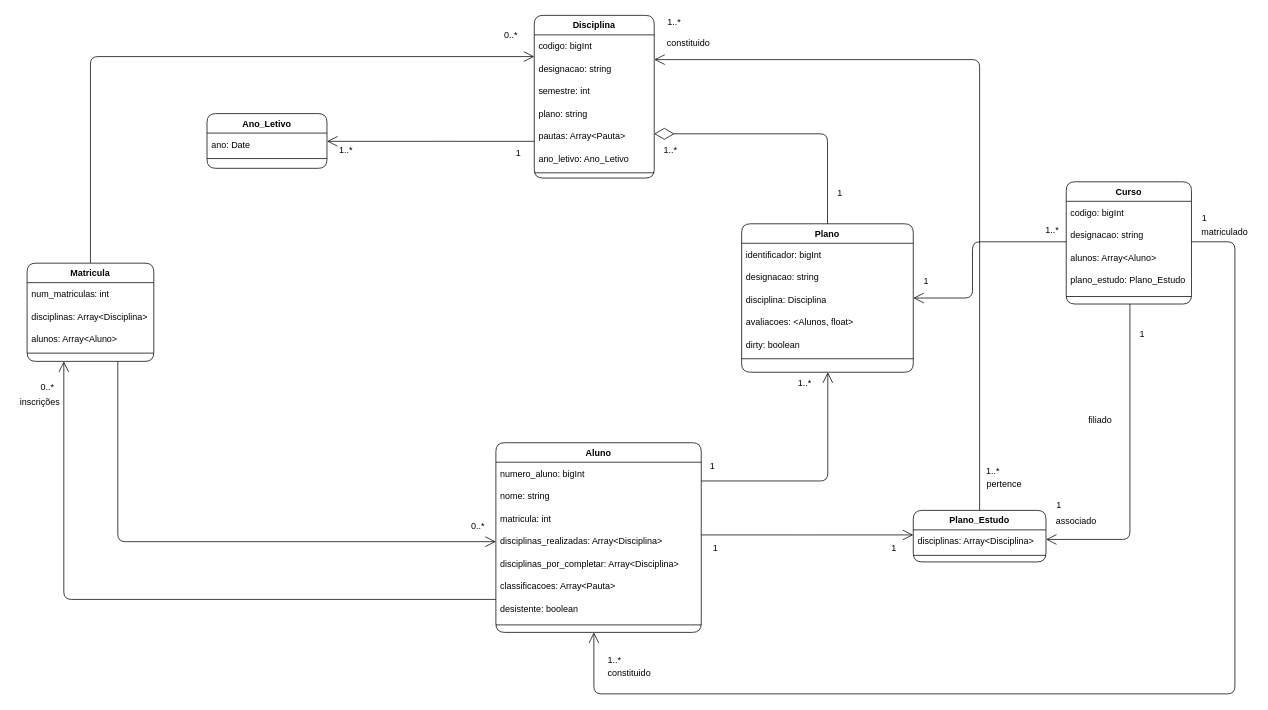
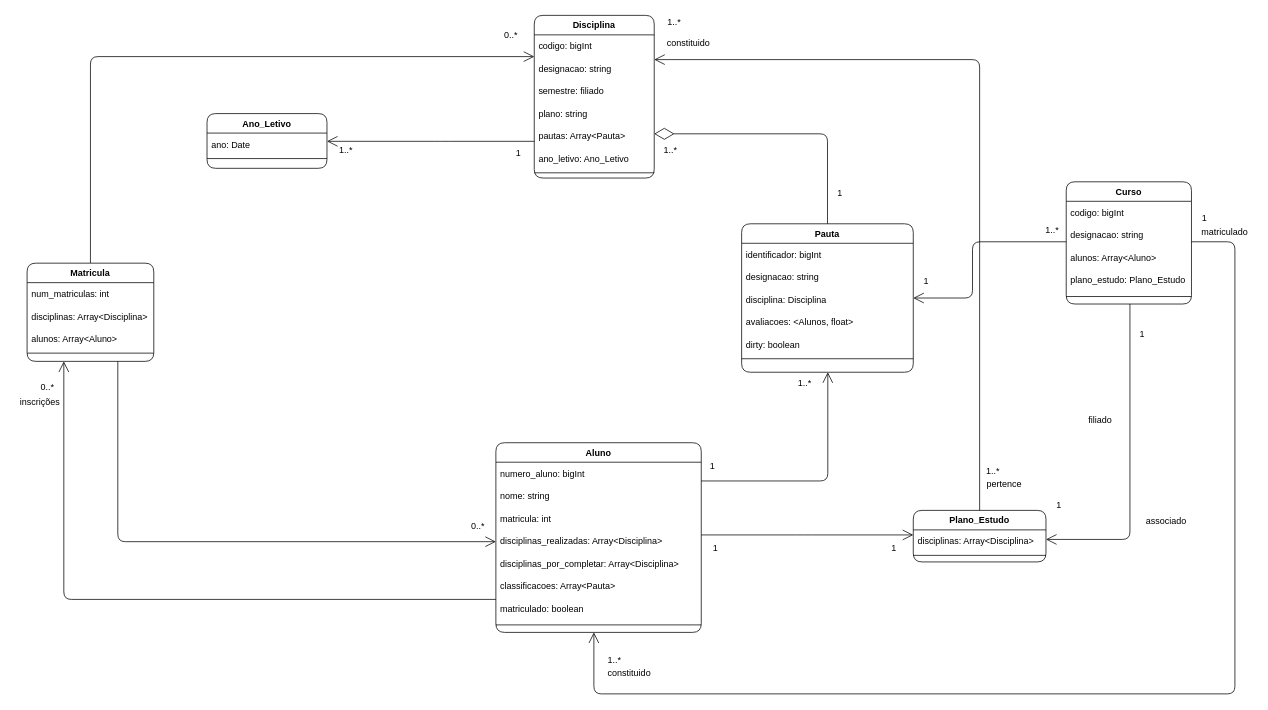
(567, 92) -> (575, 92)
(827, 234) -> (827, 234)
(1076, 522) -> (1166, 522)
(543, 609) -> (544, 609)
